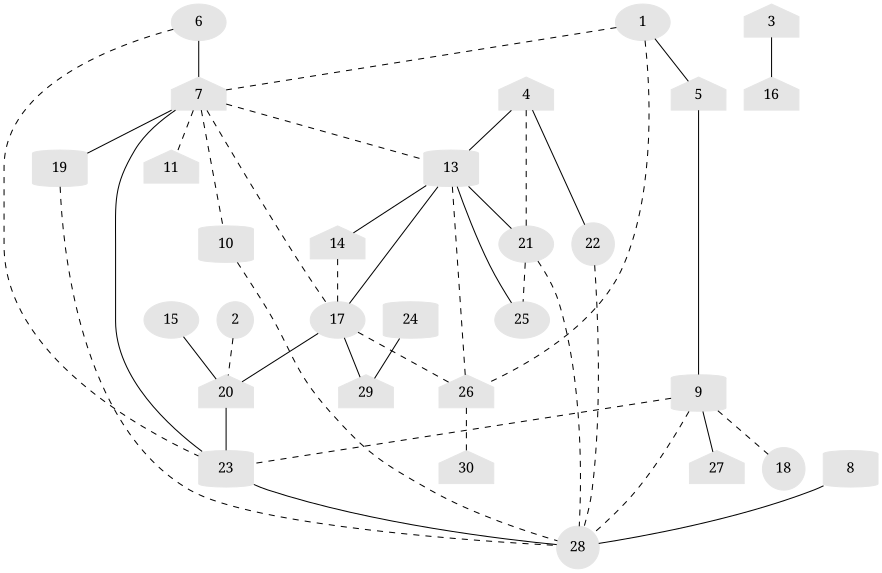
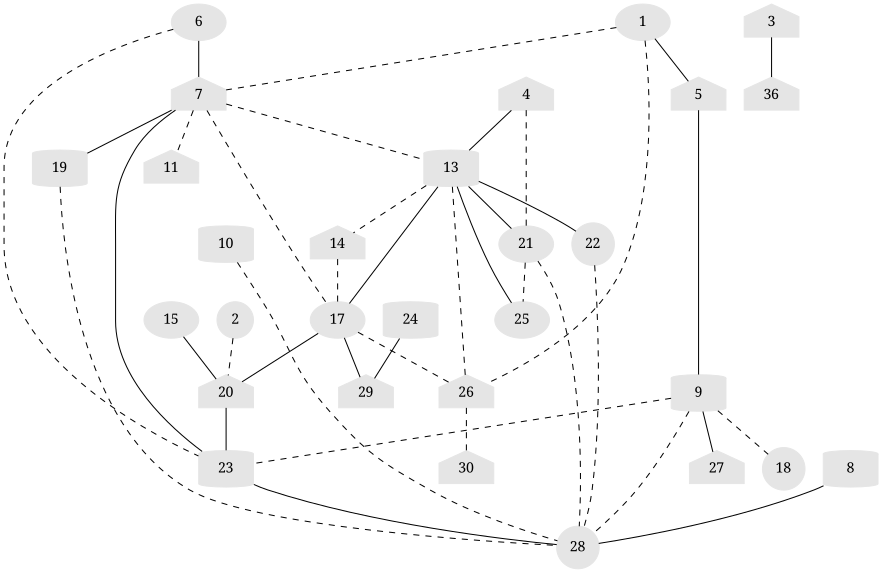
(772, 95) -> (772, 95)
(559, 167) -> (533, 207)
(212, 168) -> none
(390, 209) -> (390, 209)
